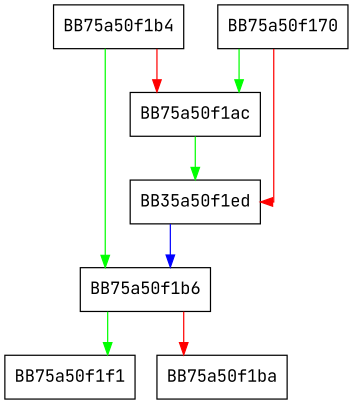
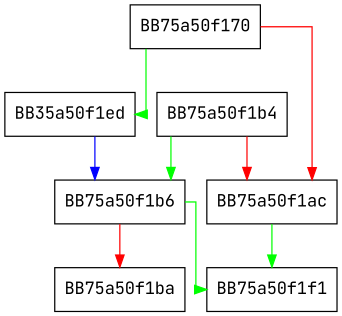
(239, 64) -> (312, 71)
(274, 126) -> (146, 82)
(195, 152) -> (272, 240)
